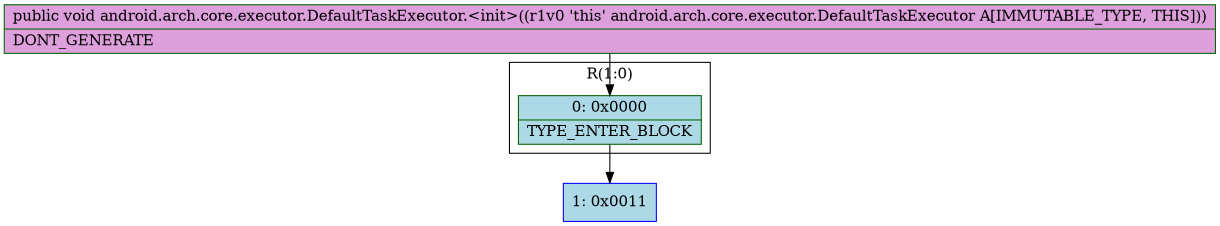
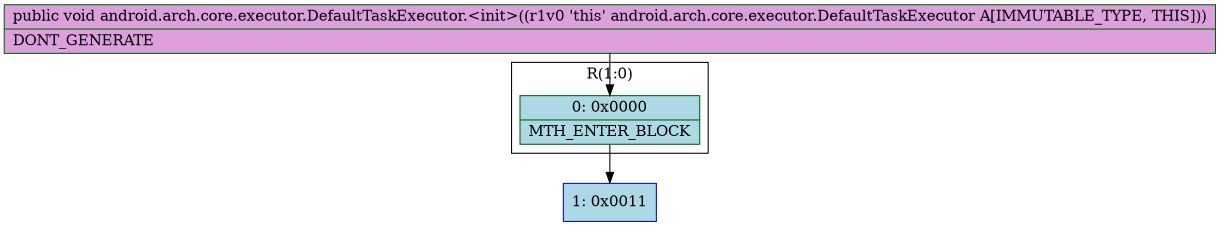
(610, 132) -> (610, 132)
